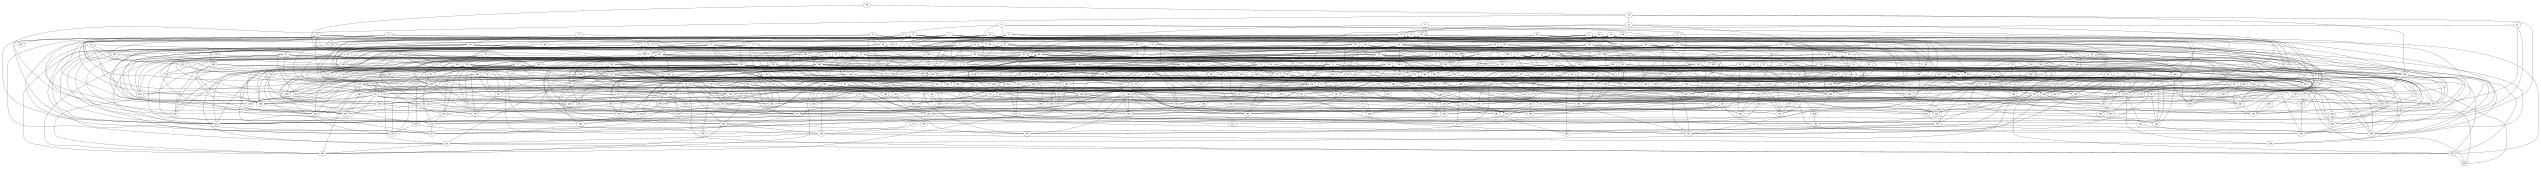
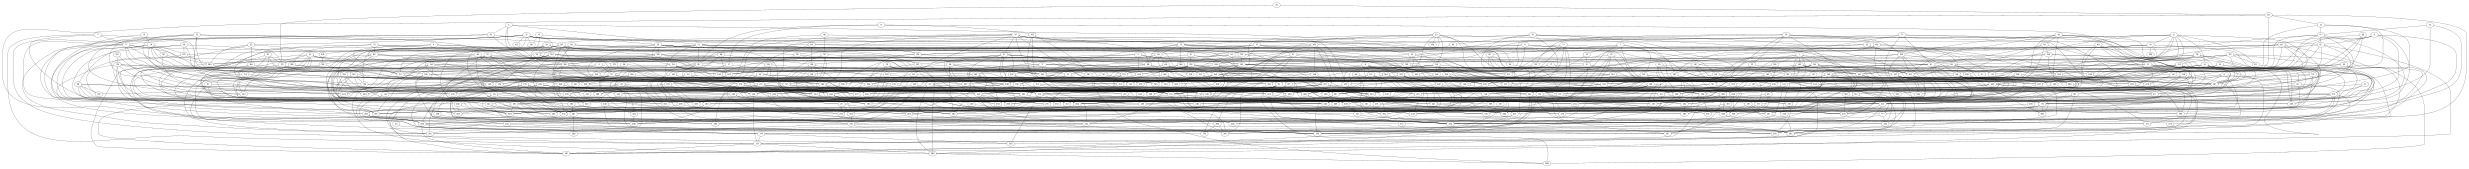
(1713, 64) -> none
